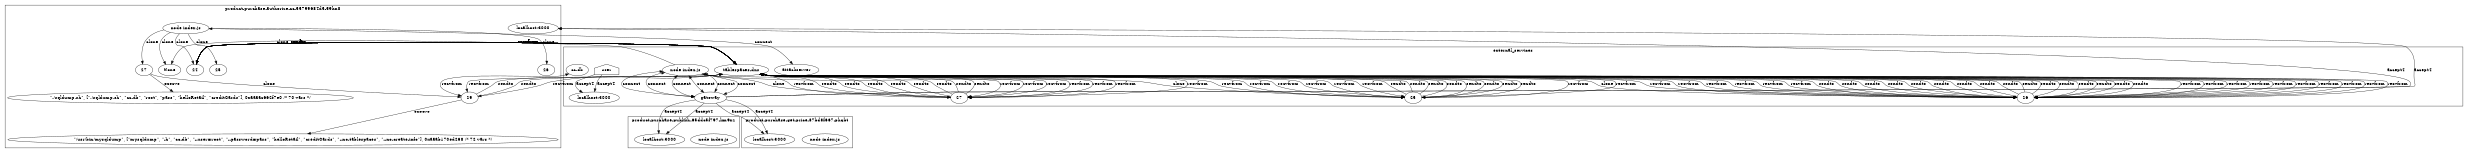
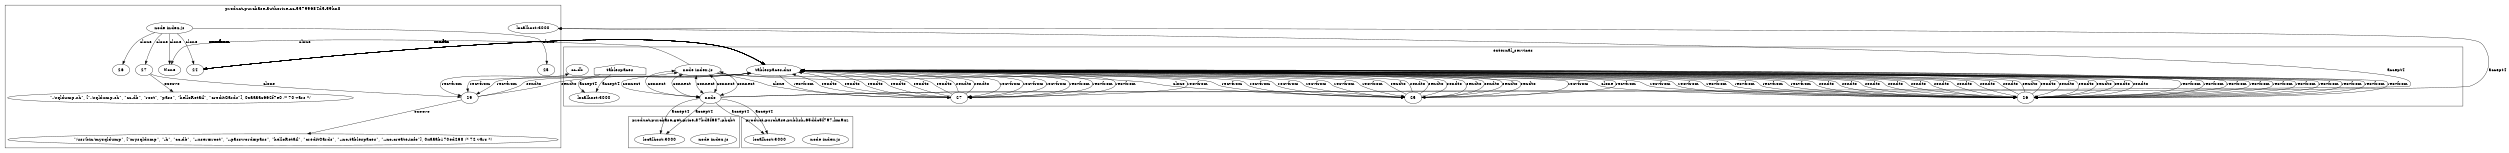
(607, 70) -> (620, 70)
(797, 70) -> none
(710, 98) -> (710, 98)
(797, 120) -> (684, 120)
